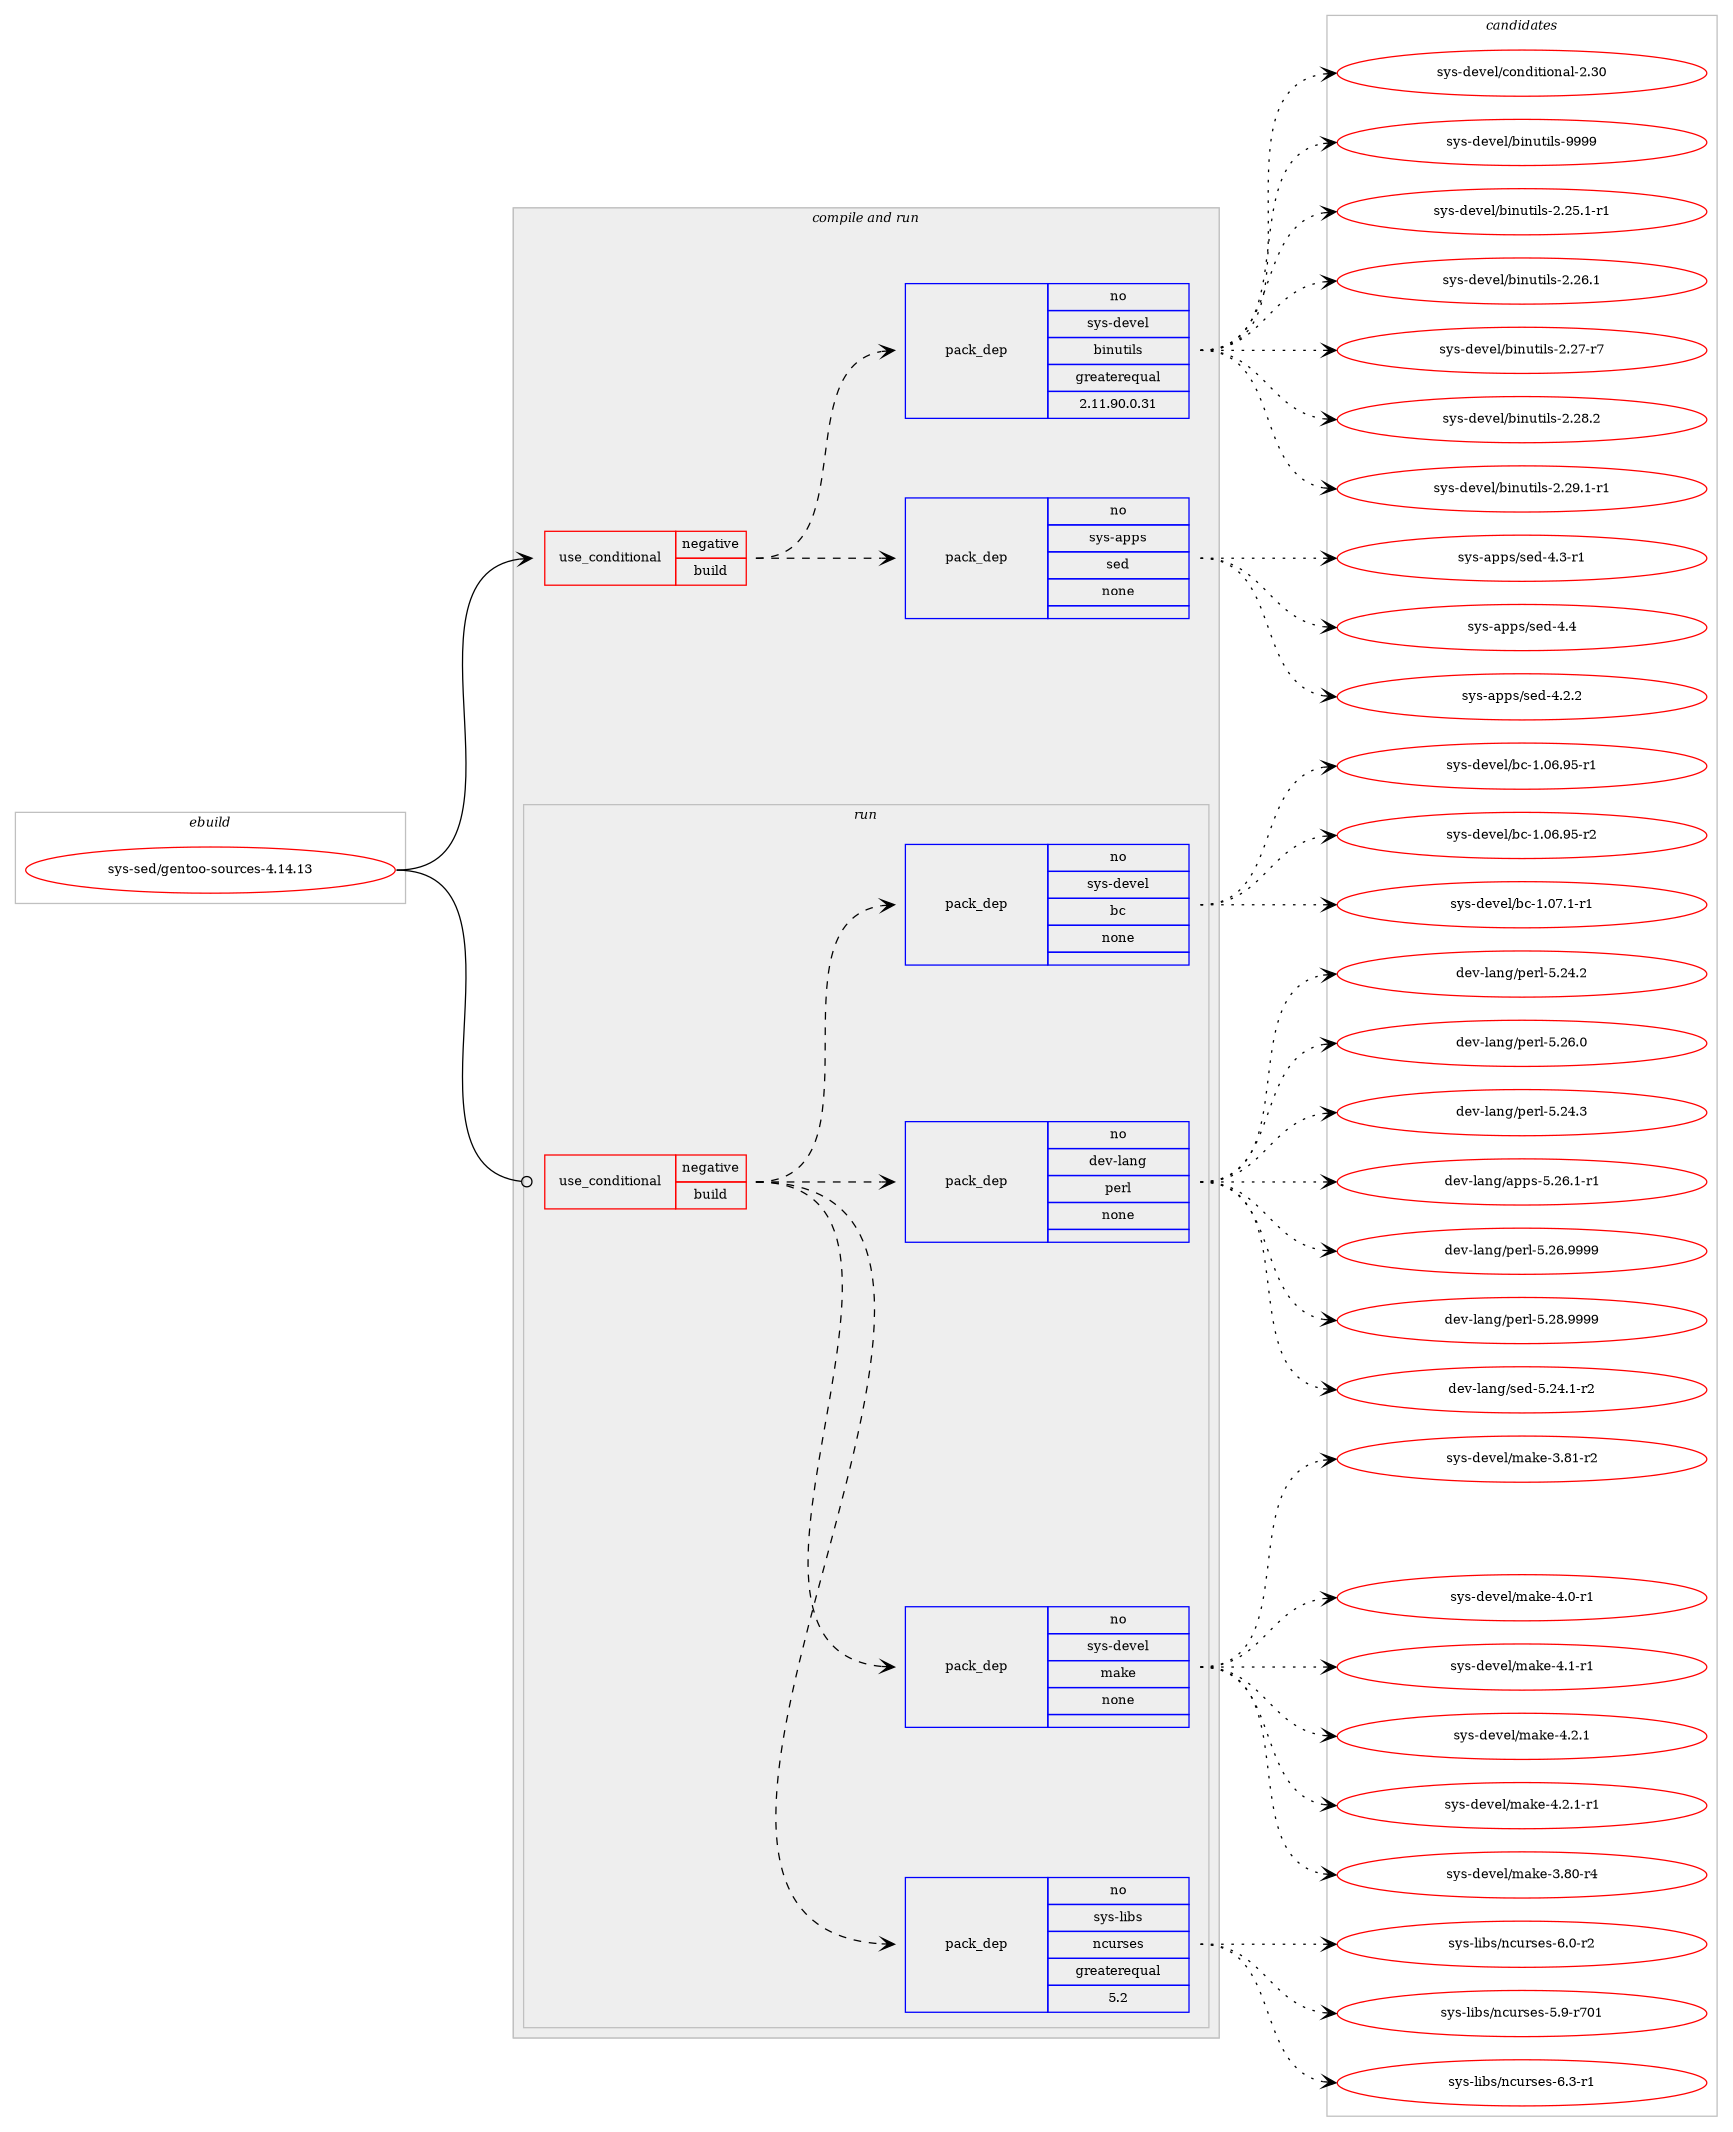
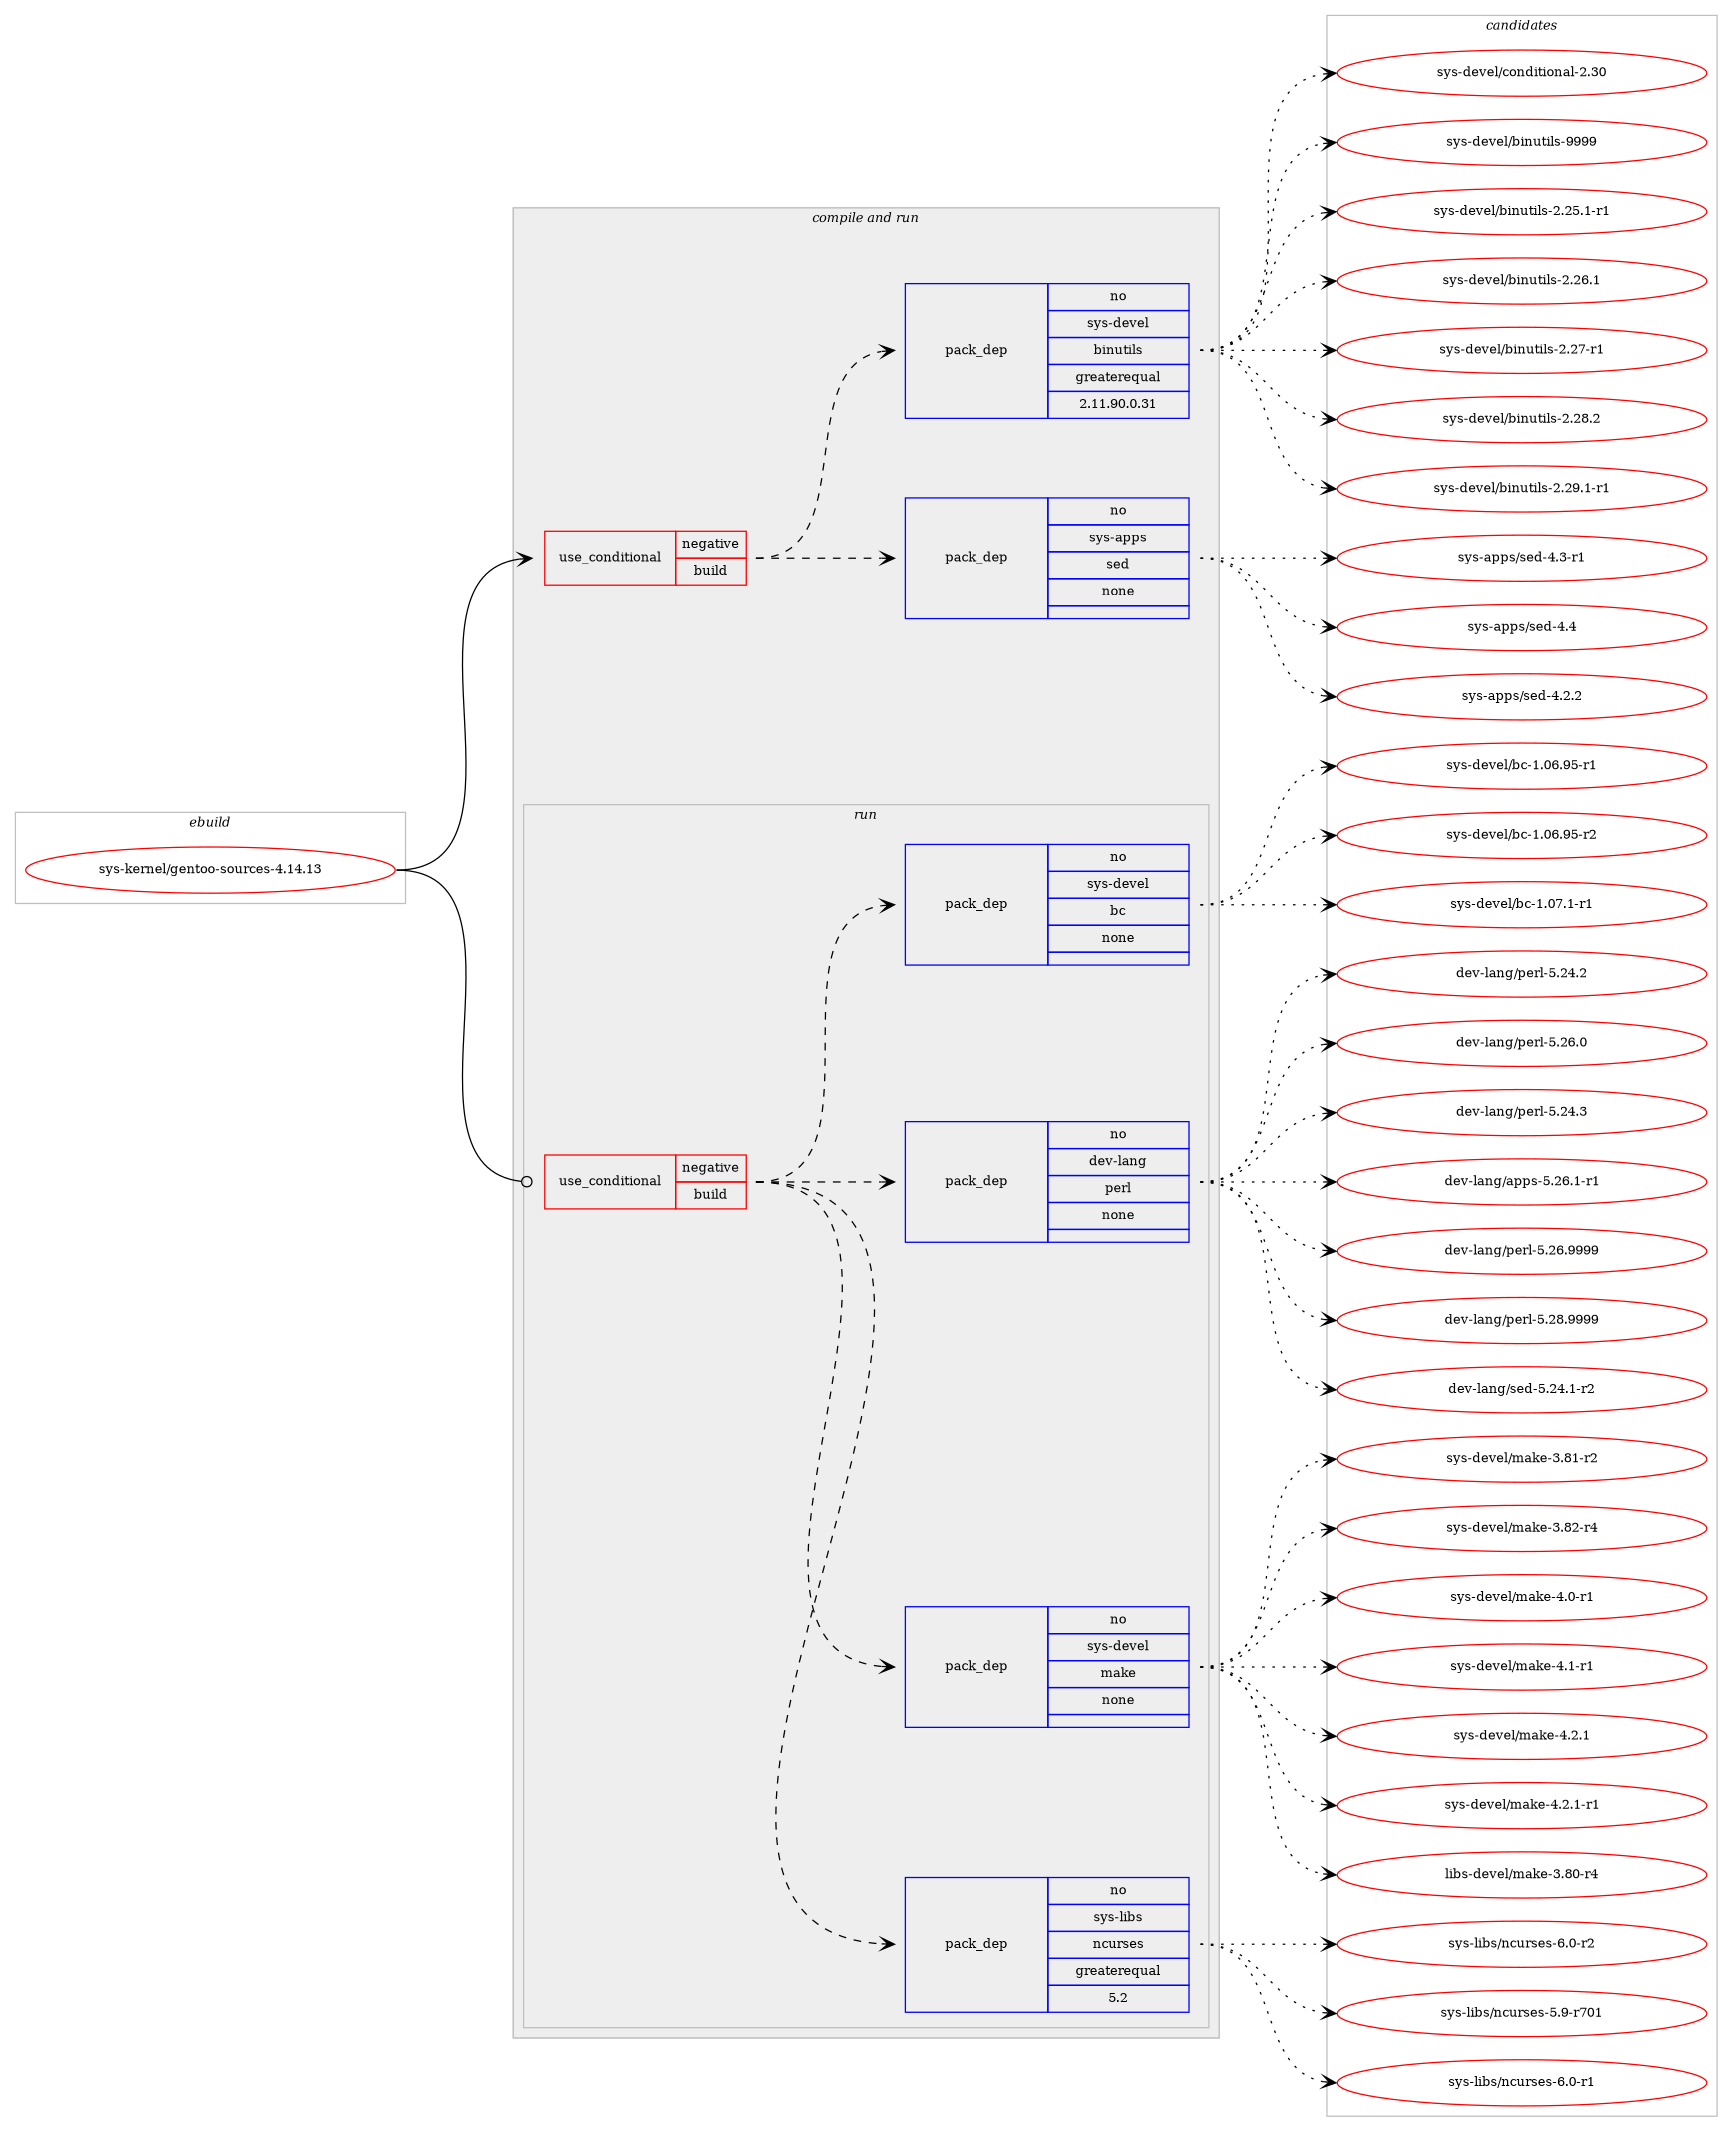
(1522, 350) -> (1522, 350)
(210, 870) -> (210, 870)
none -> (1522, 1528)
(1522, 1875) -> (1522, 1875)
(1522, 2083) -> (1522, 2083)
